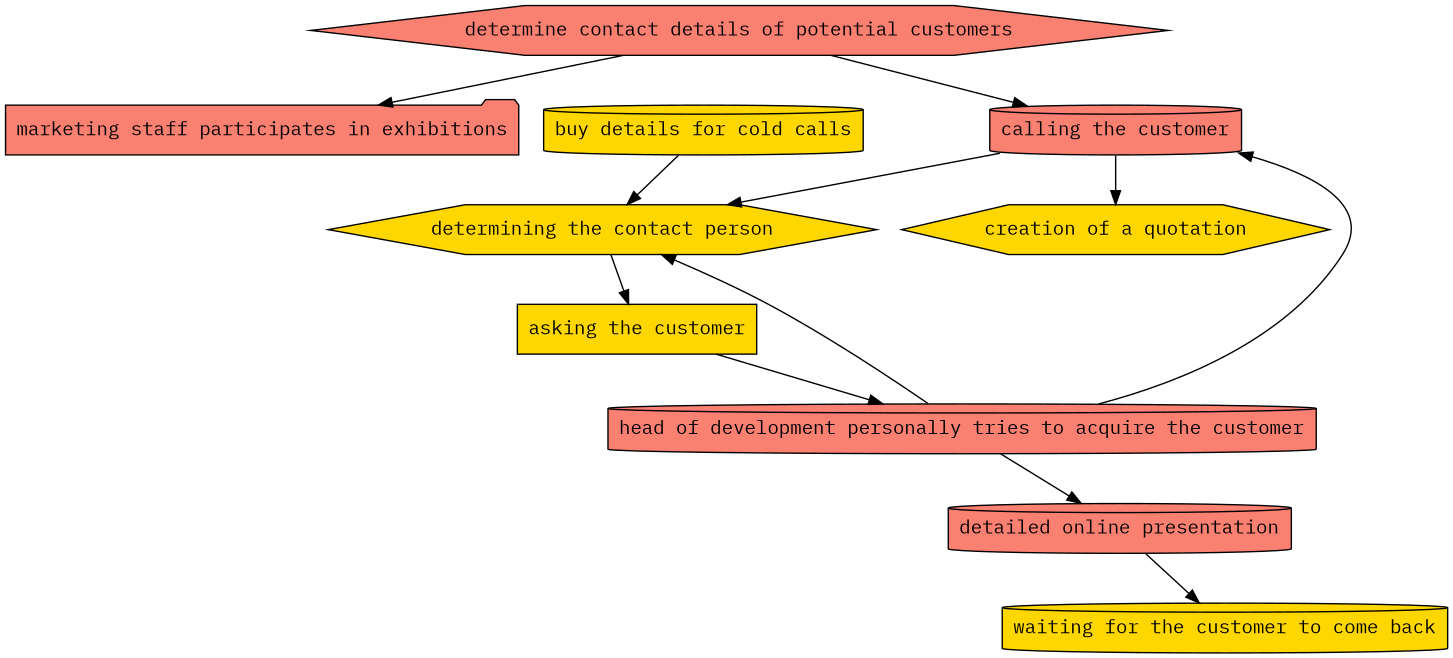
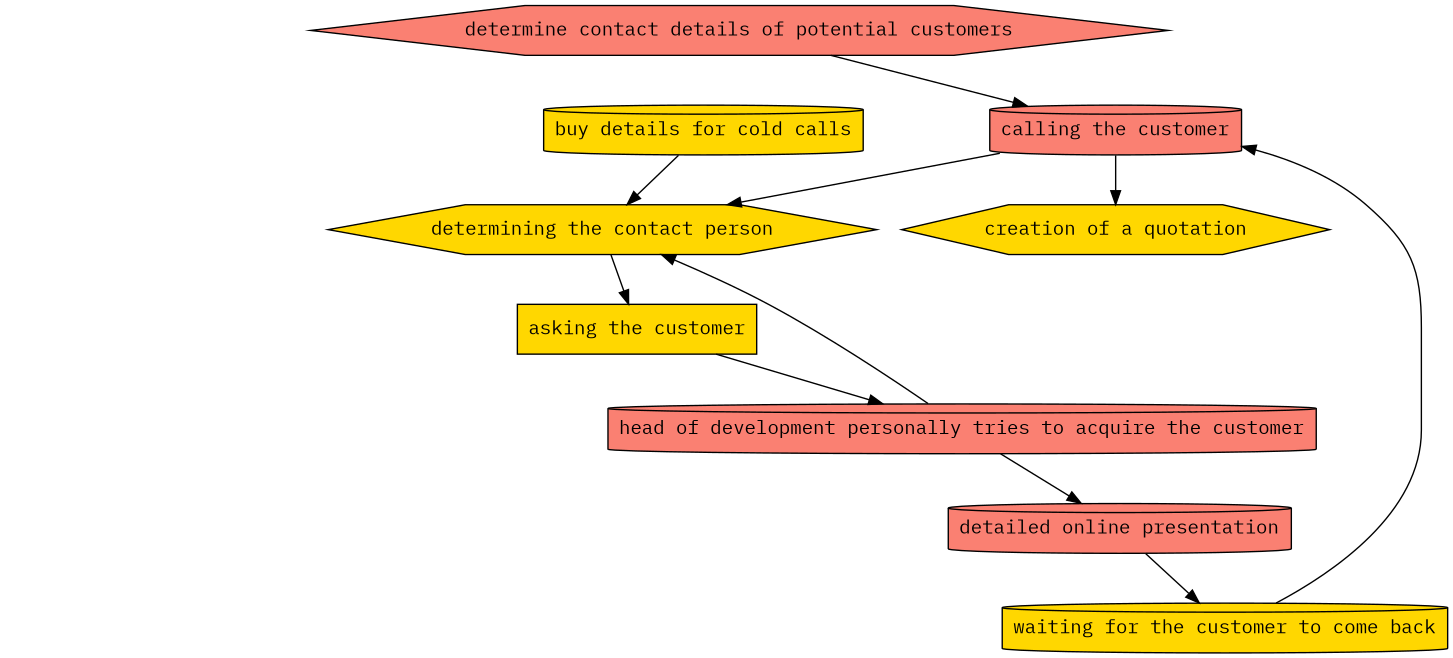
(262, 130) -> none
(1298, 305) -> (1421, 365)
